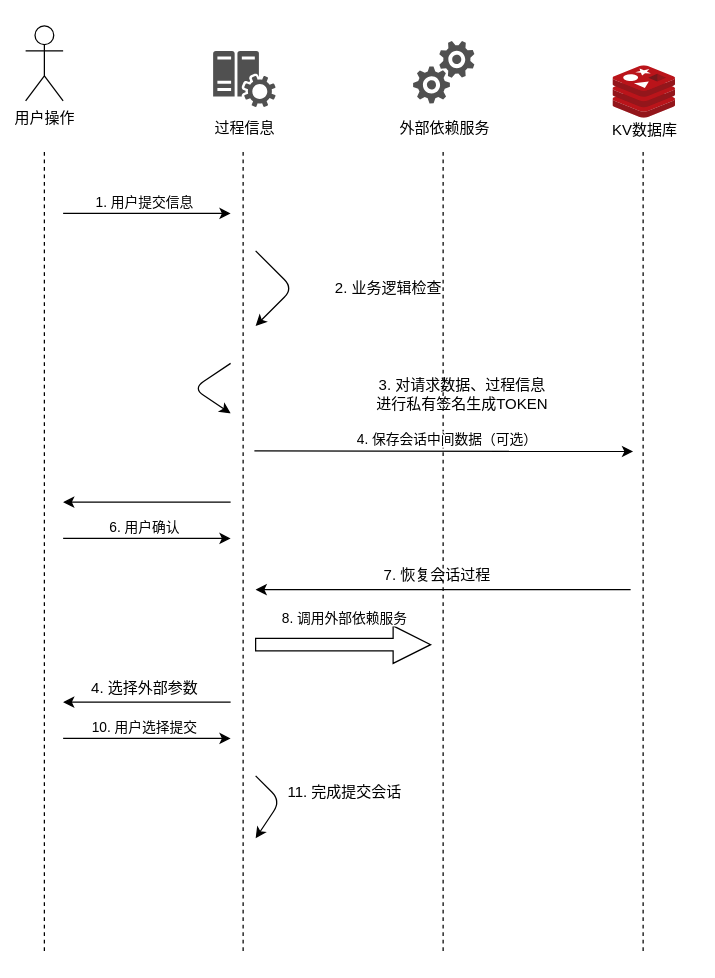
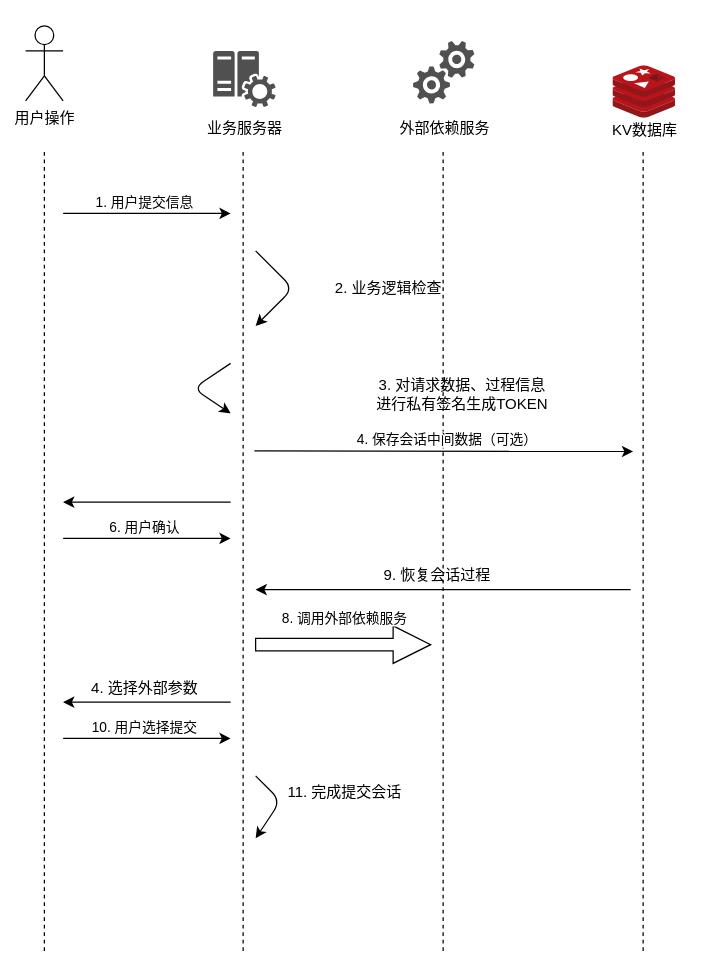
(245, 128) -> (245, 128)
(438, 576) -> (438, 576)
